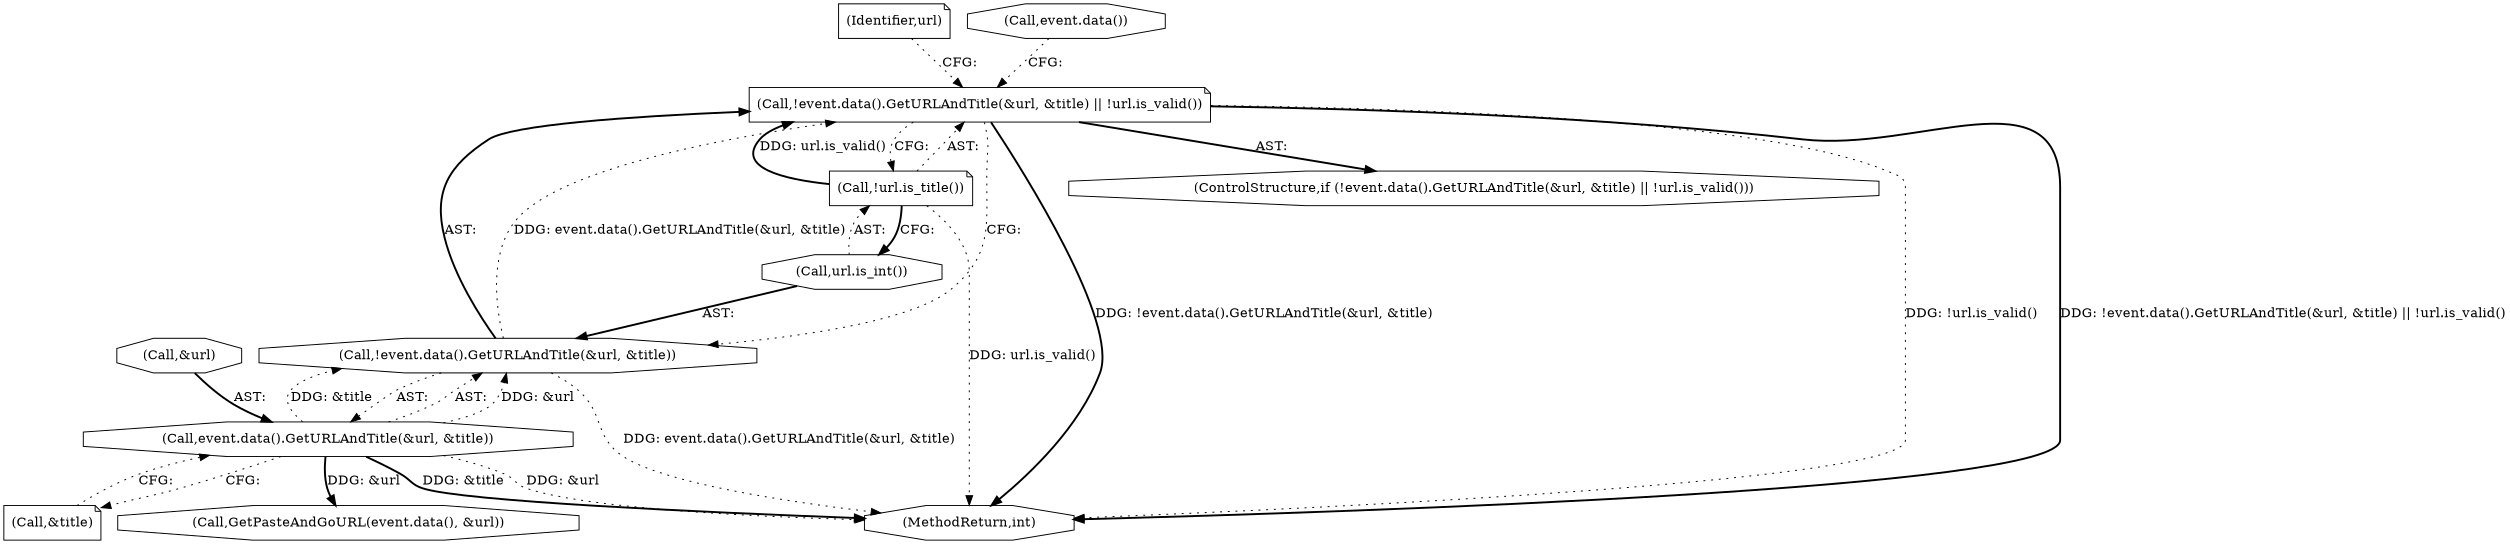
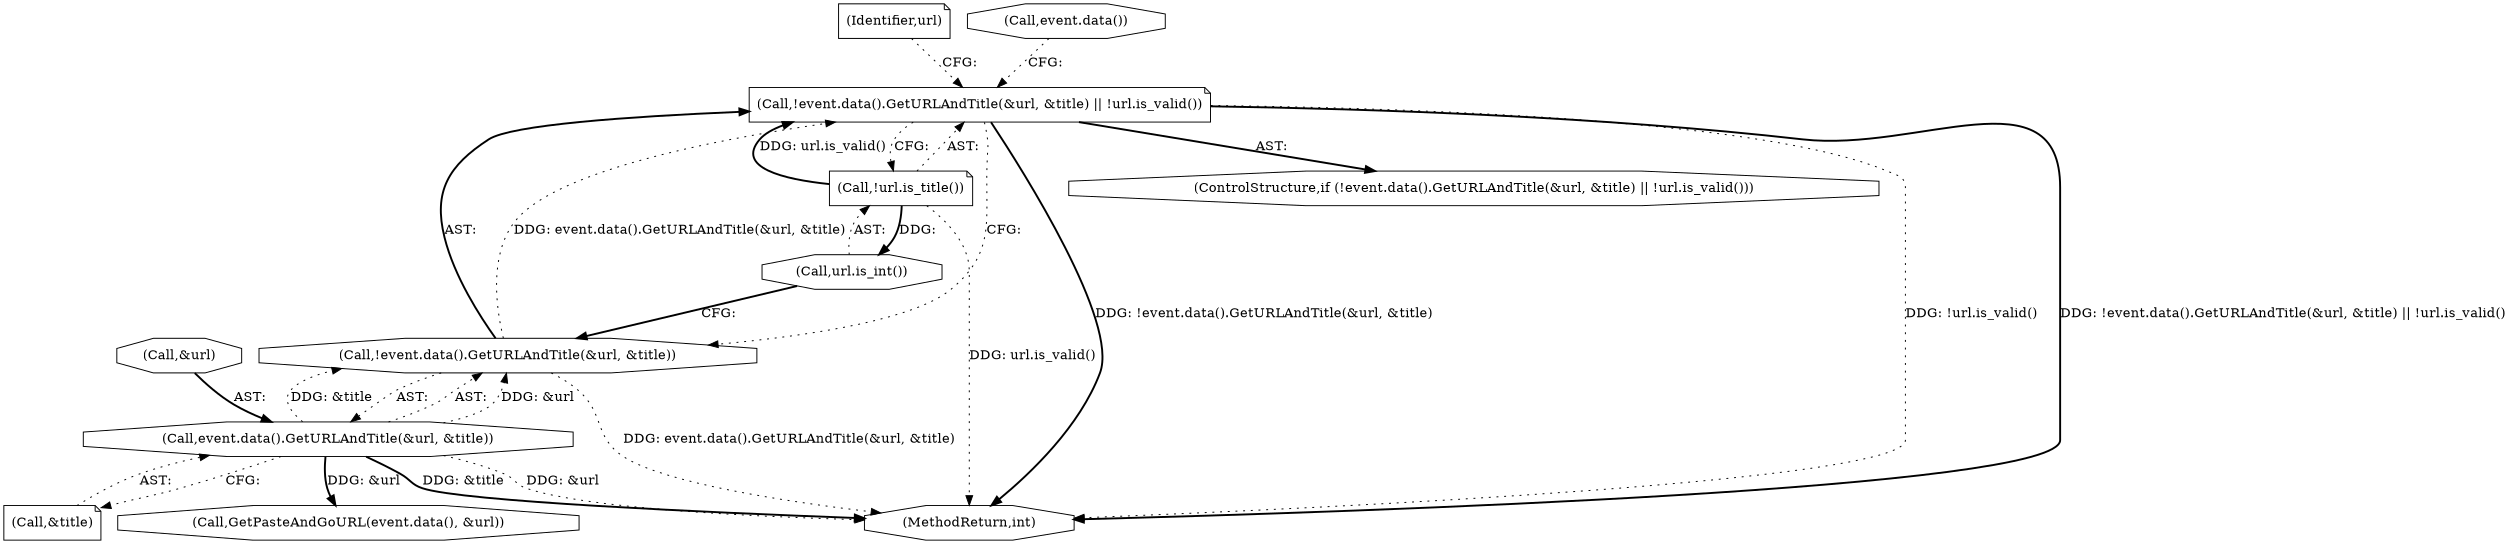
(920, 230) -> (920, 230)
(721, 314) -> (721, 314)
(158, 481) -> (158, 481)
